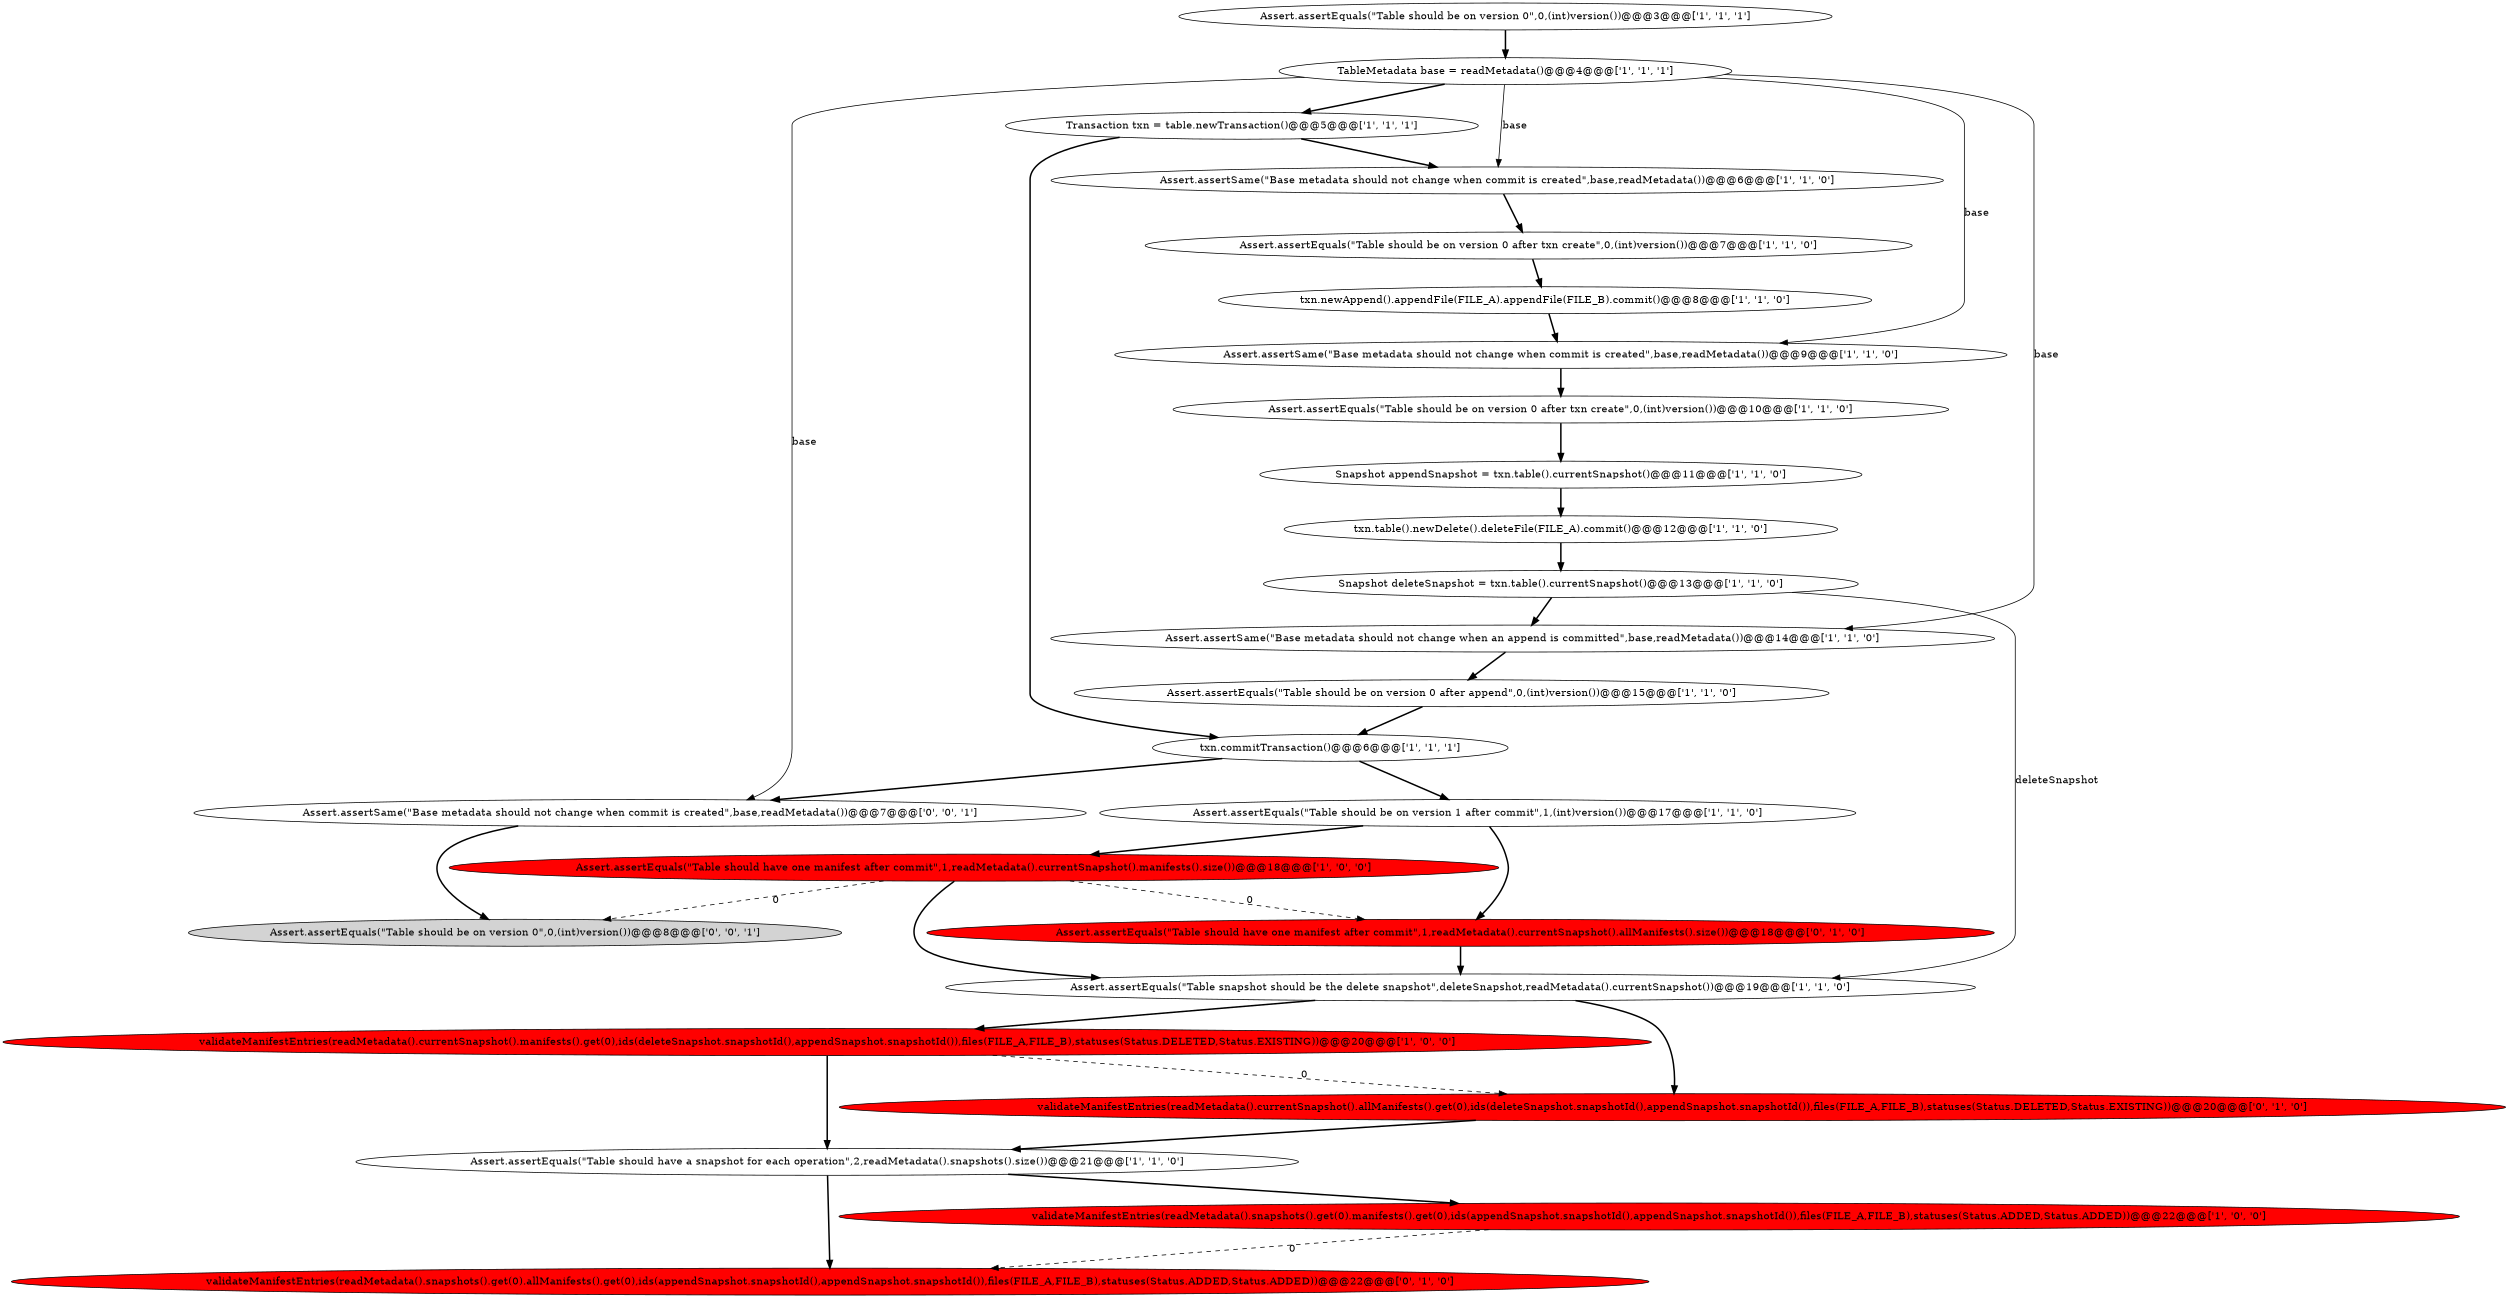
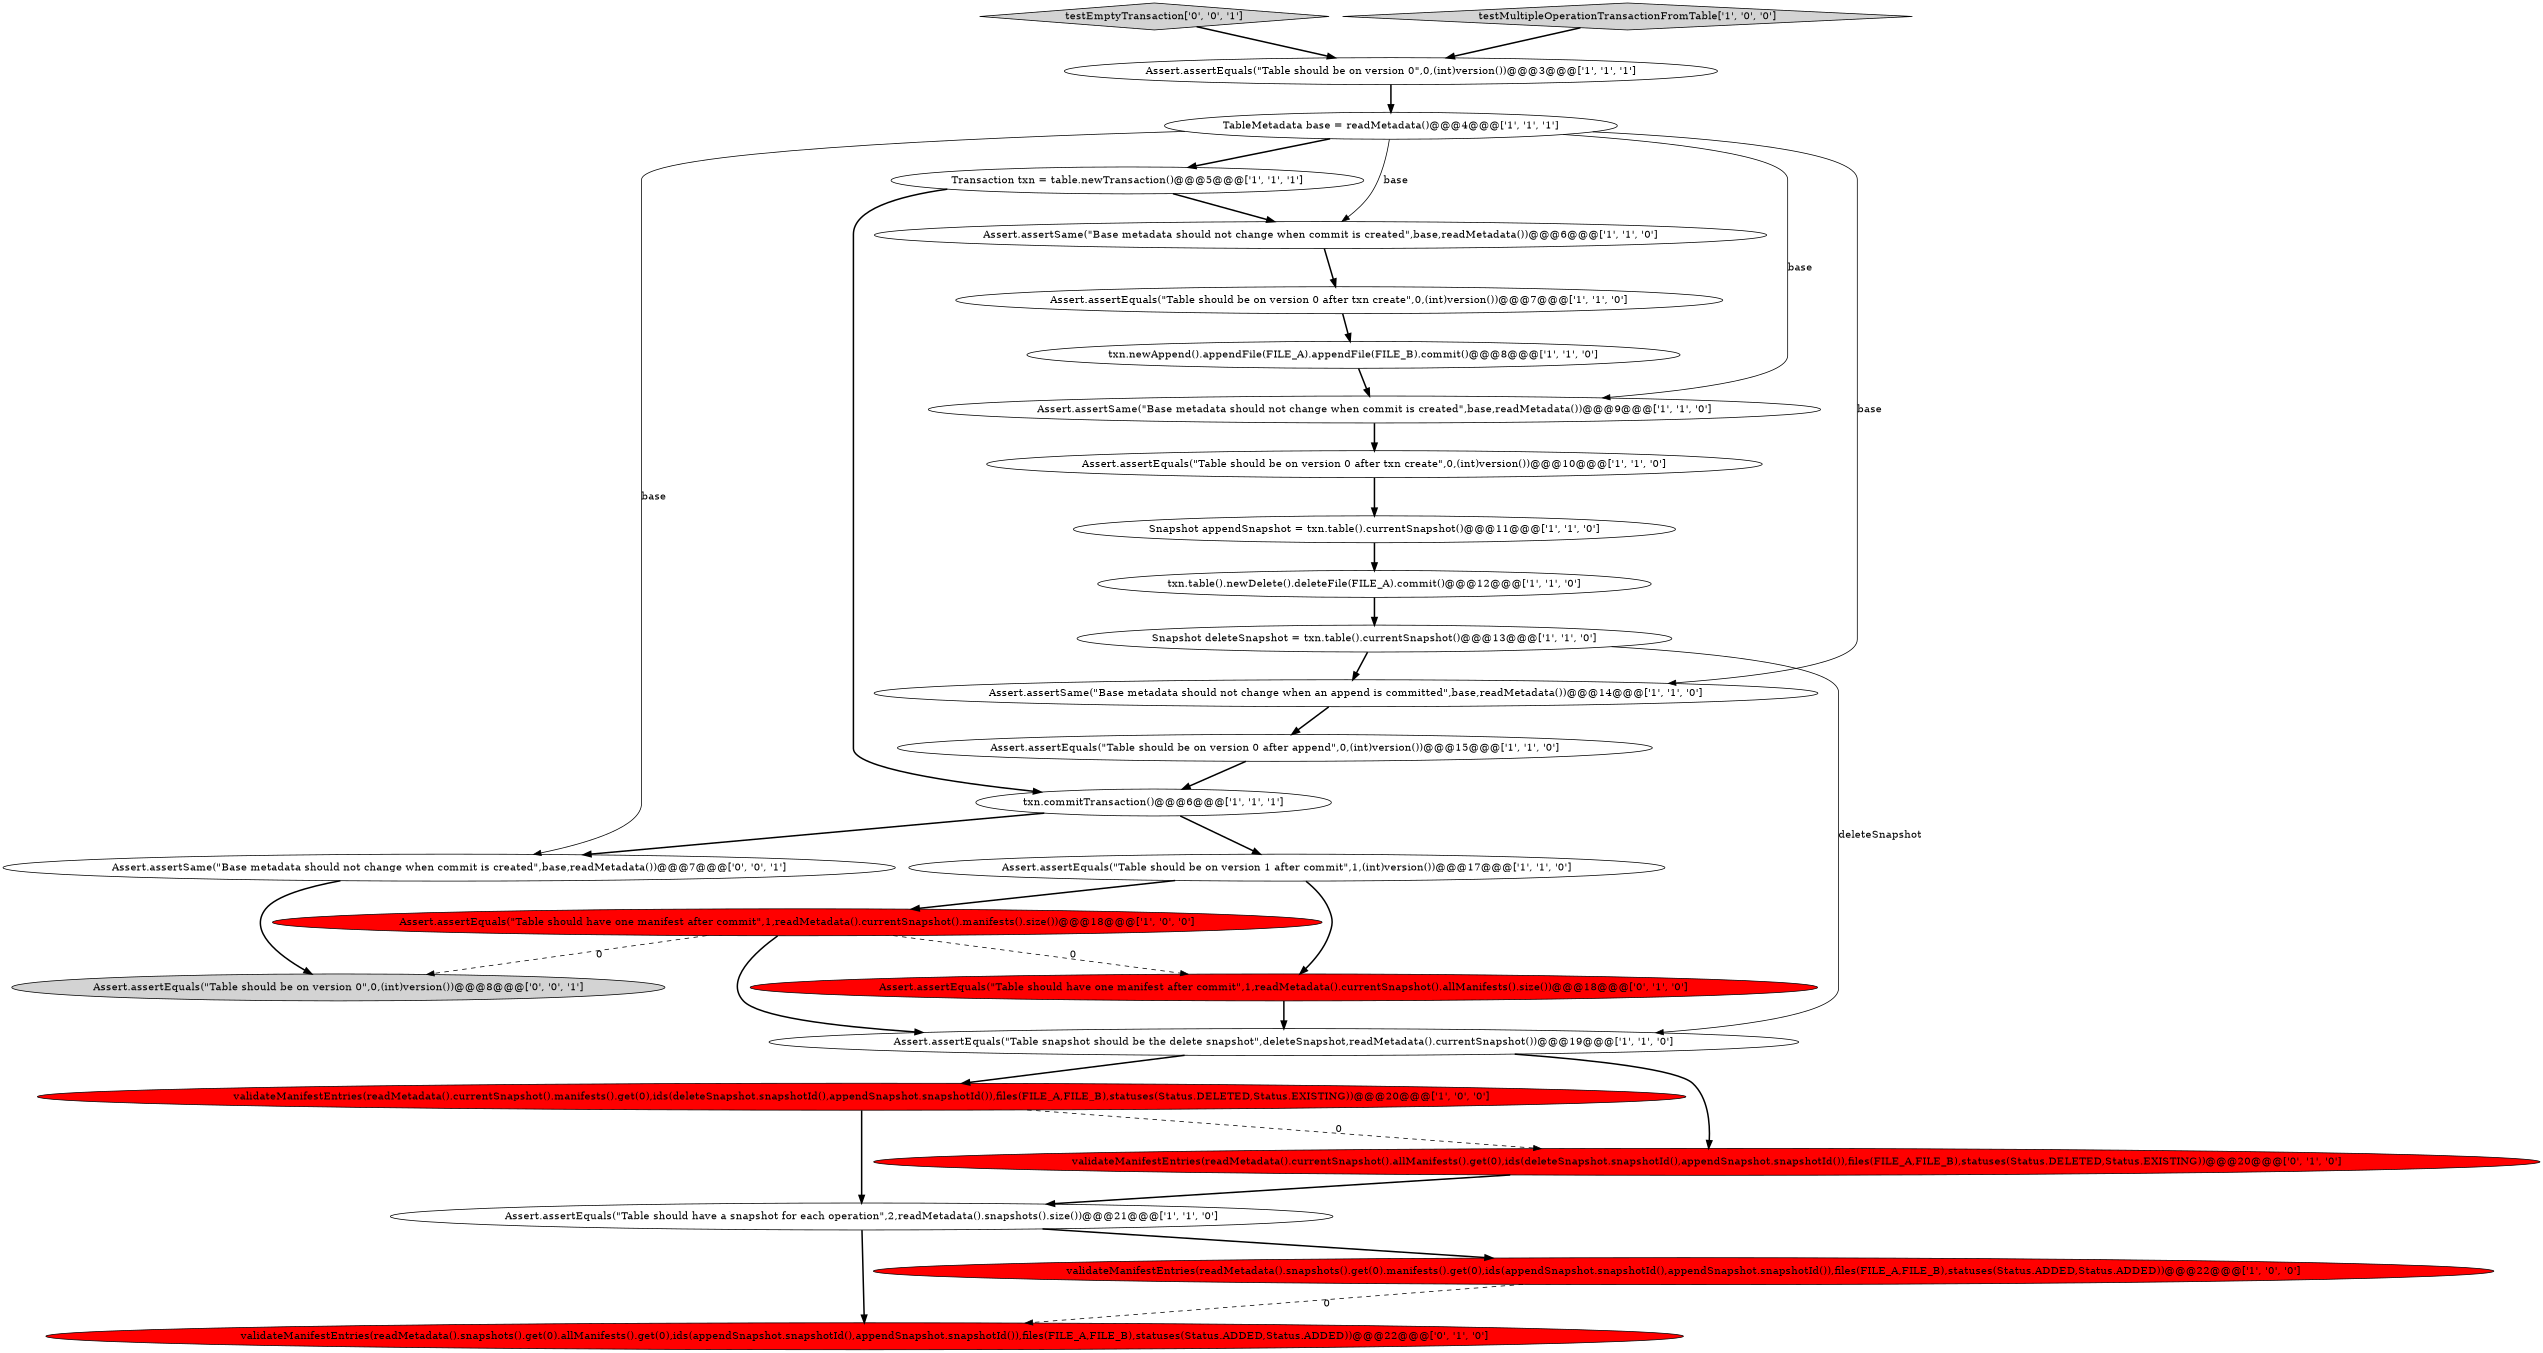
none -> (1154, 16)
none -> (1627, 16)
